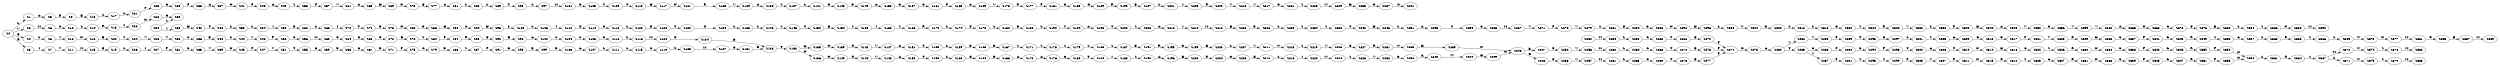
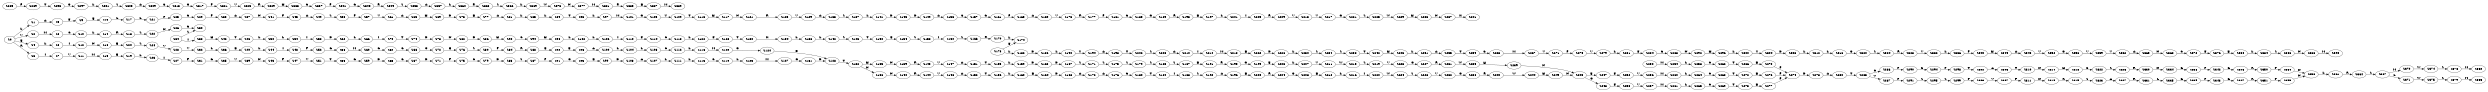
(969, 28) -> (1008, 46)
(1801, 39) -> none
(2096, 60) -> (2158, 79)
